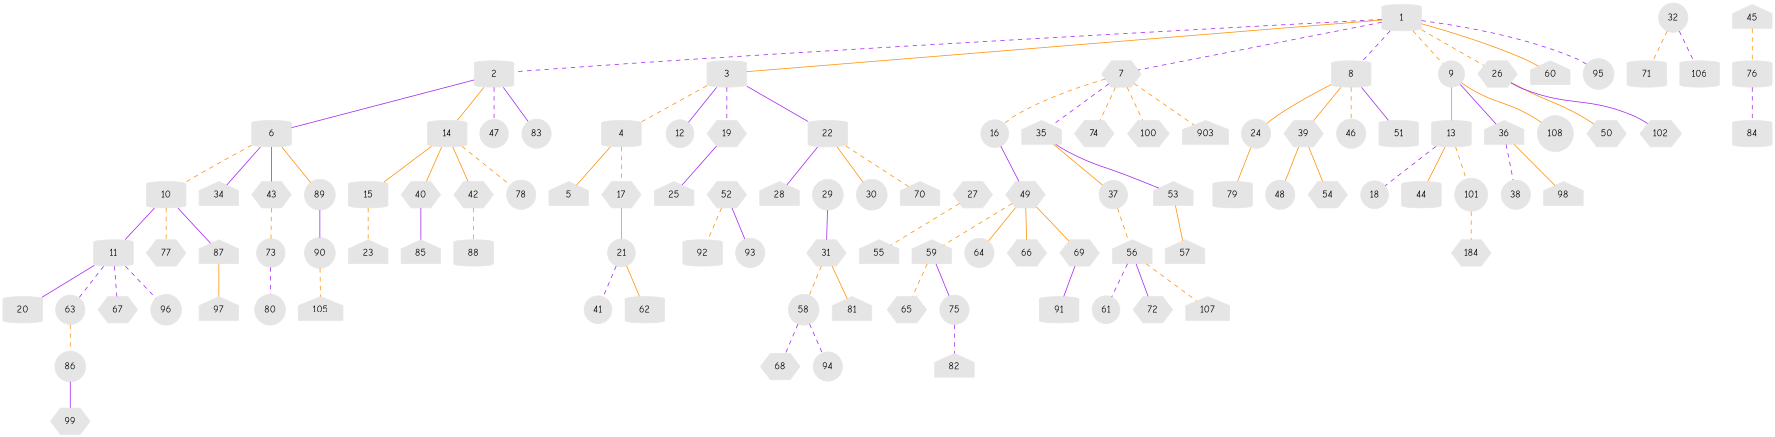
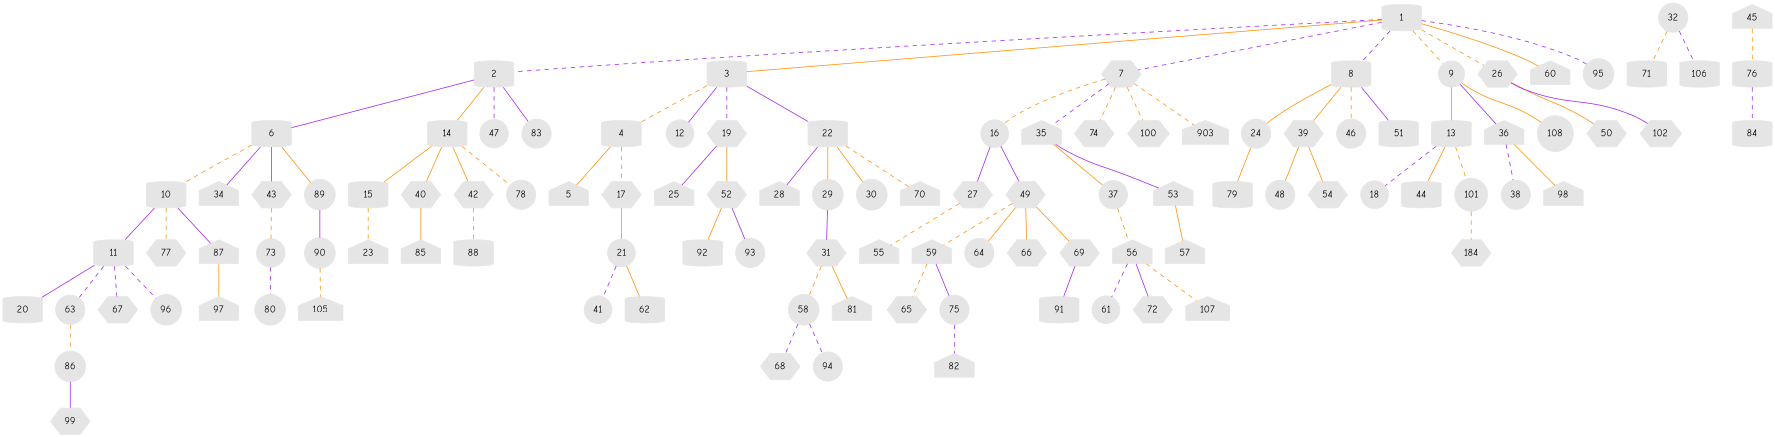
none -> (828, 163)
none -> (727, 164)
none -> (984, 164)
(421, 224) -> (421, 224)
(715, 224) -> (715, 224)
